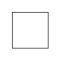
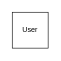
none -> (30, 30)
